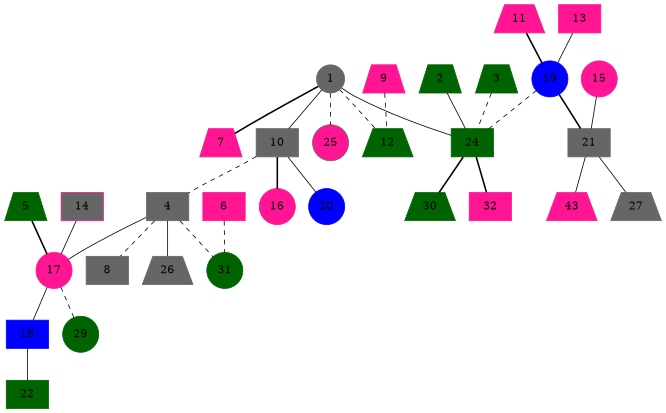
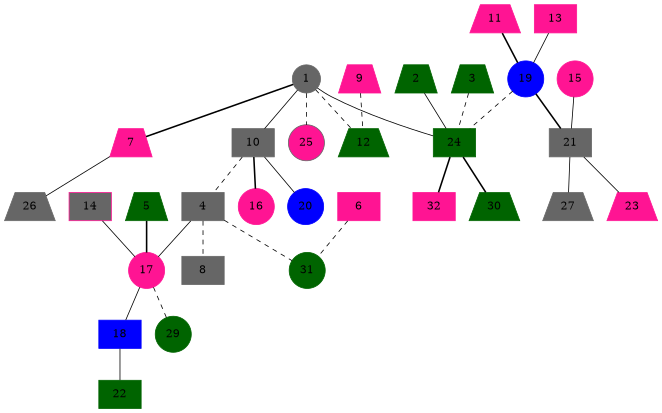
(572, 207) -> (632, 207)
(168, 239) -> (78, 176)
